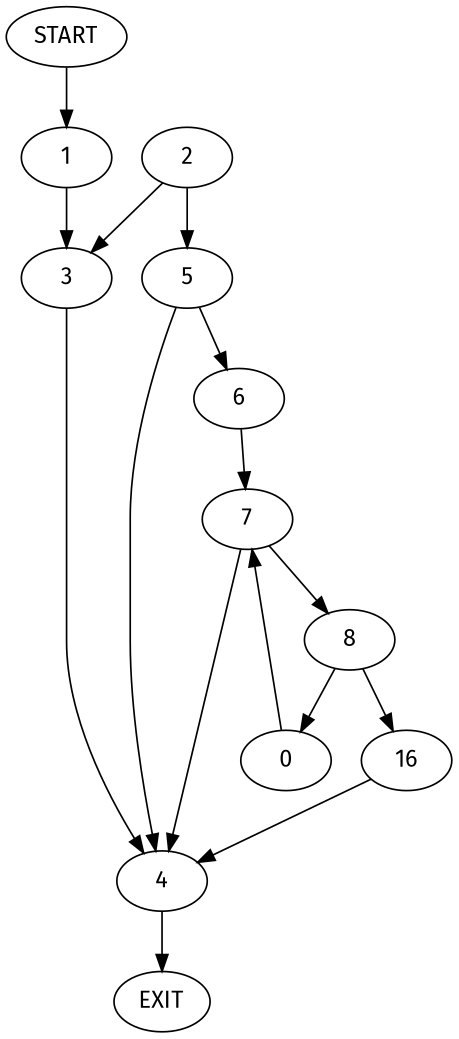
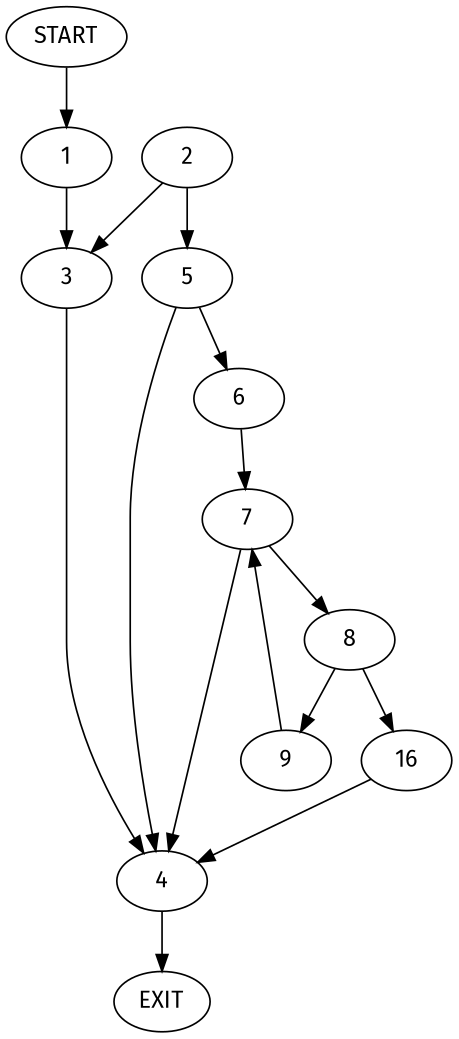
(286, 760) -> (286, 760)
